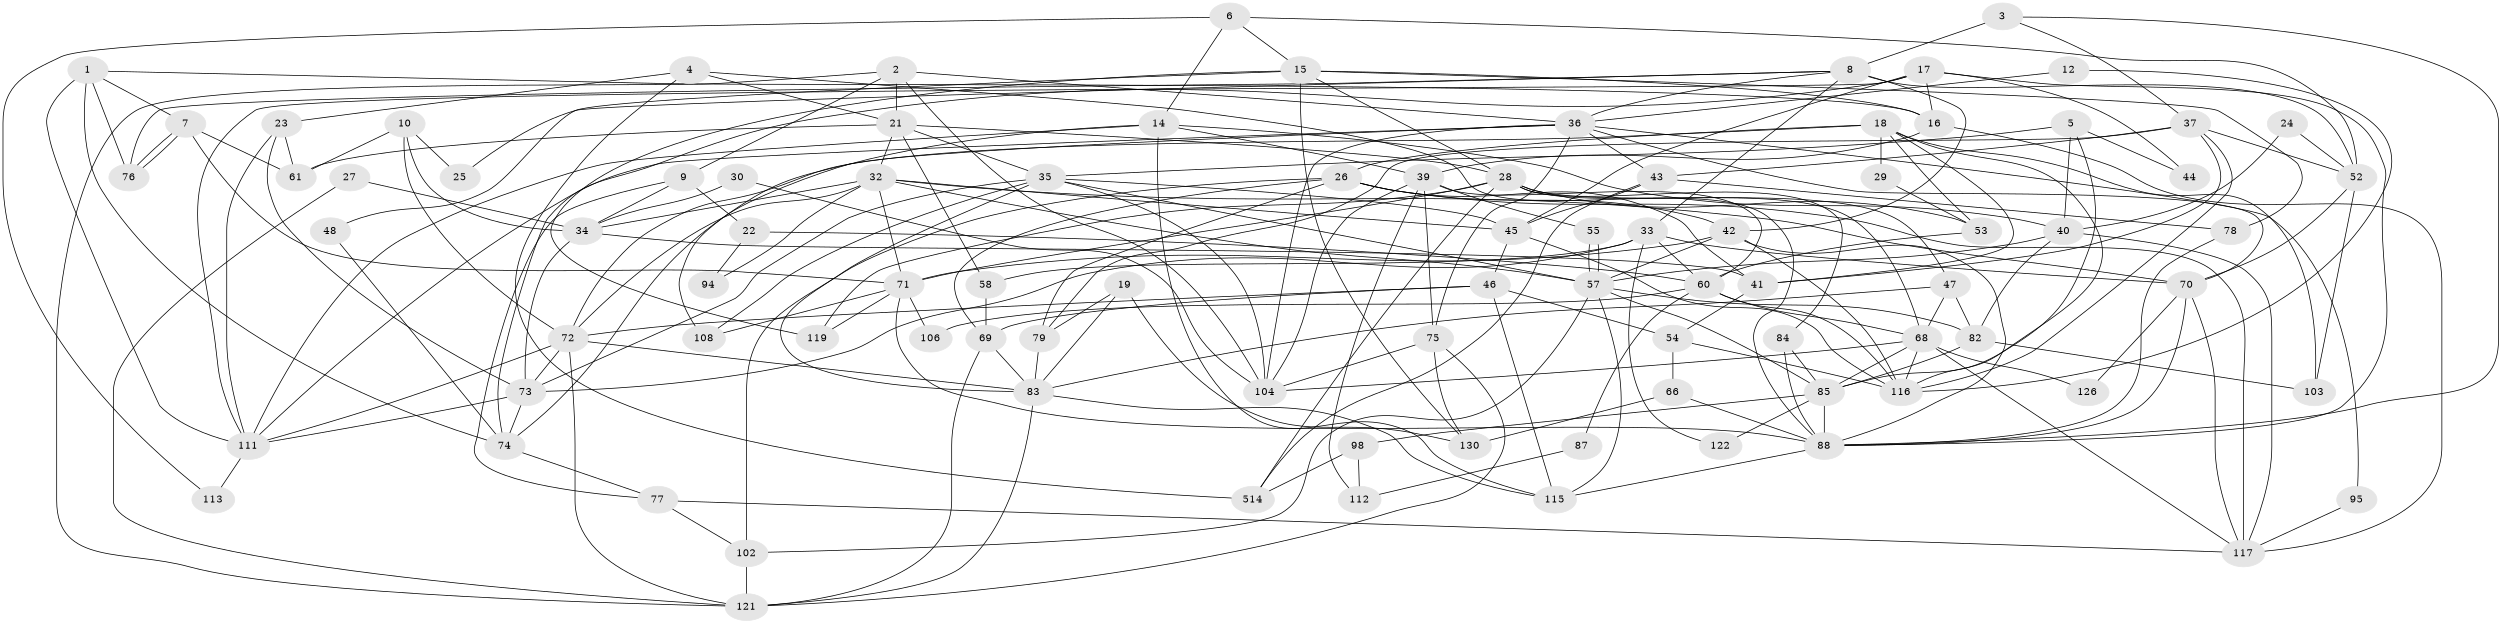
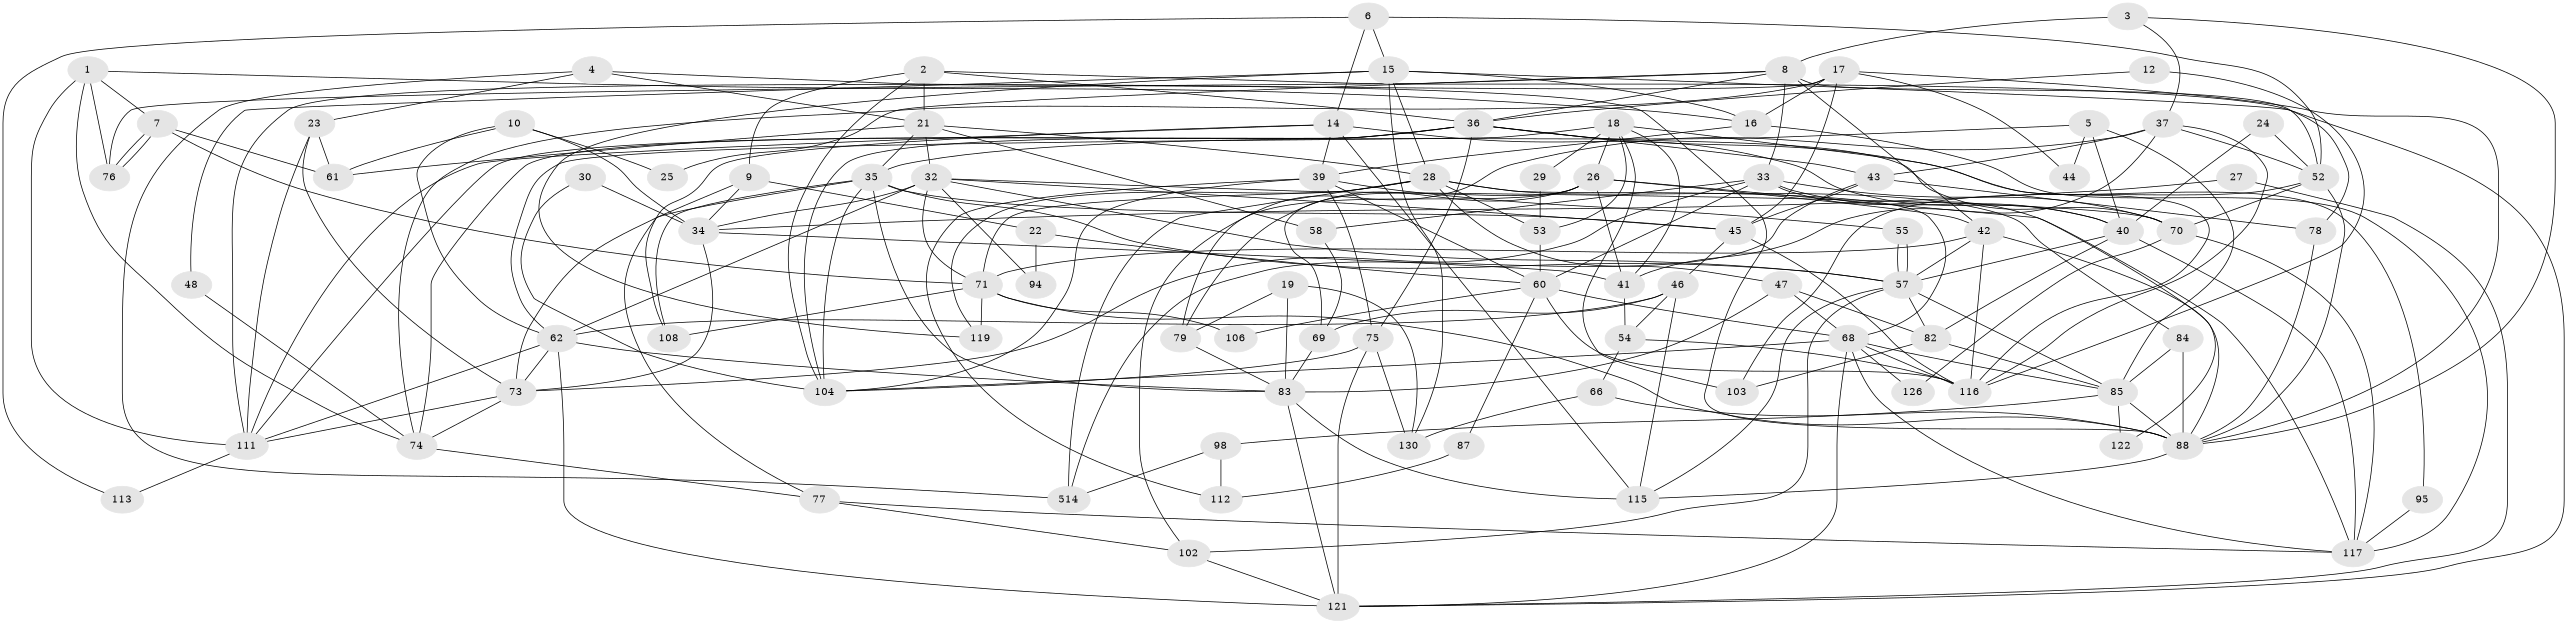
none -> (1944, 204)
(568, 339) -> (557, 339)
(2075, 429) -> (2318, 341)
(940, 536) -> (1687, 582)
